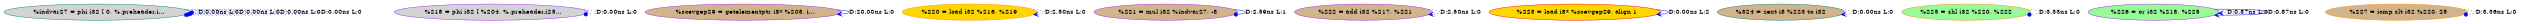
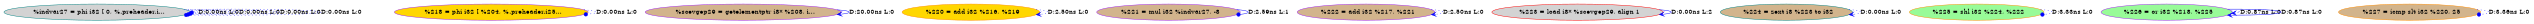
(491, 12) -> (491, 12)
(970, 12) -> (971, 12)
(1575, 12) -> (1578, 12)
(1781, 12) -> (1786, 12)
(1966, 12) -> (1977, 12)
